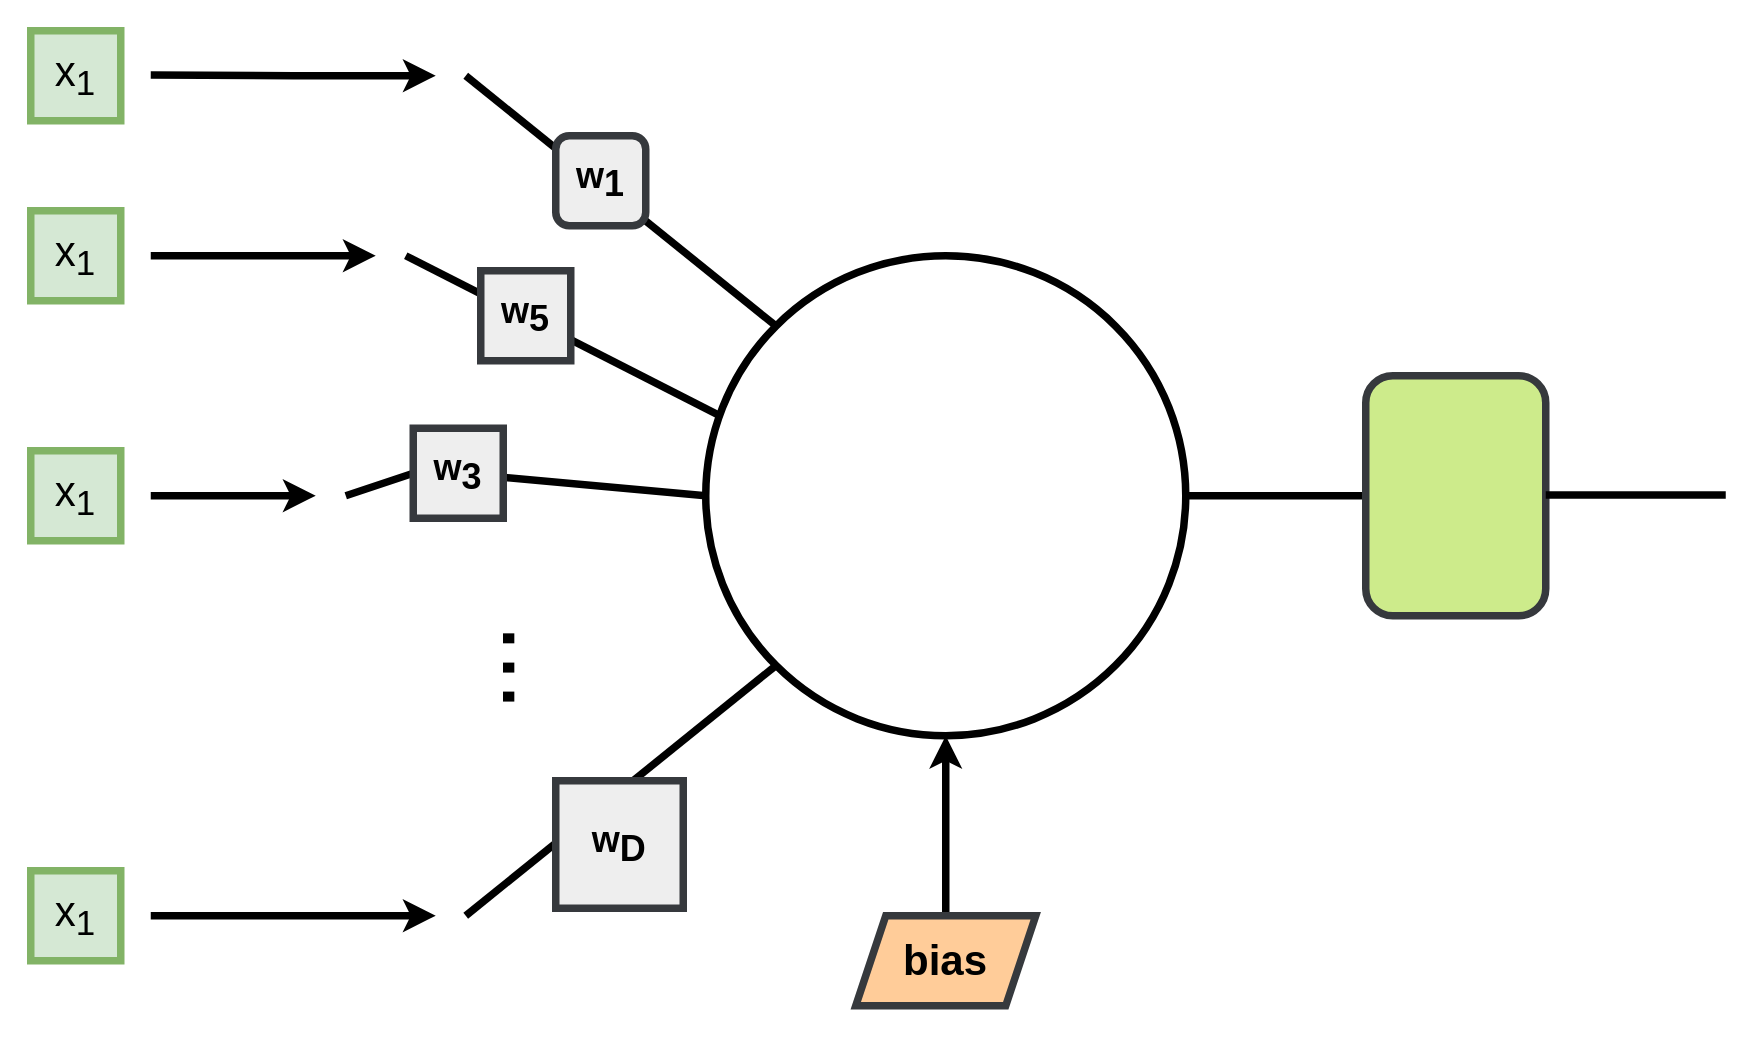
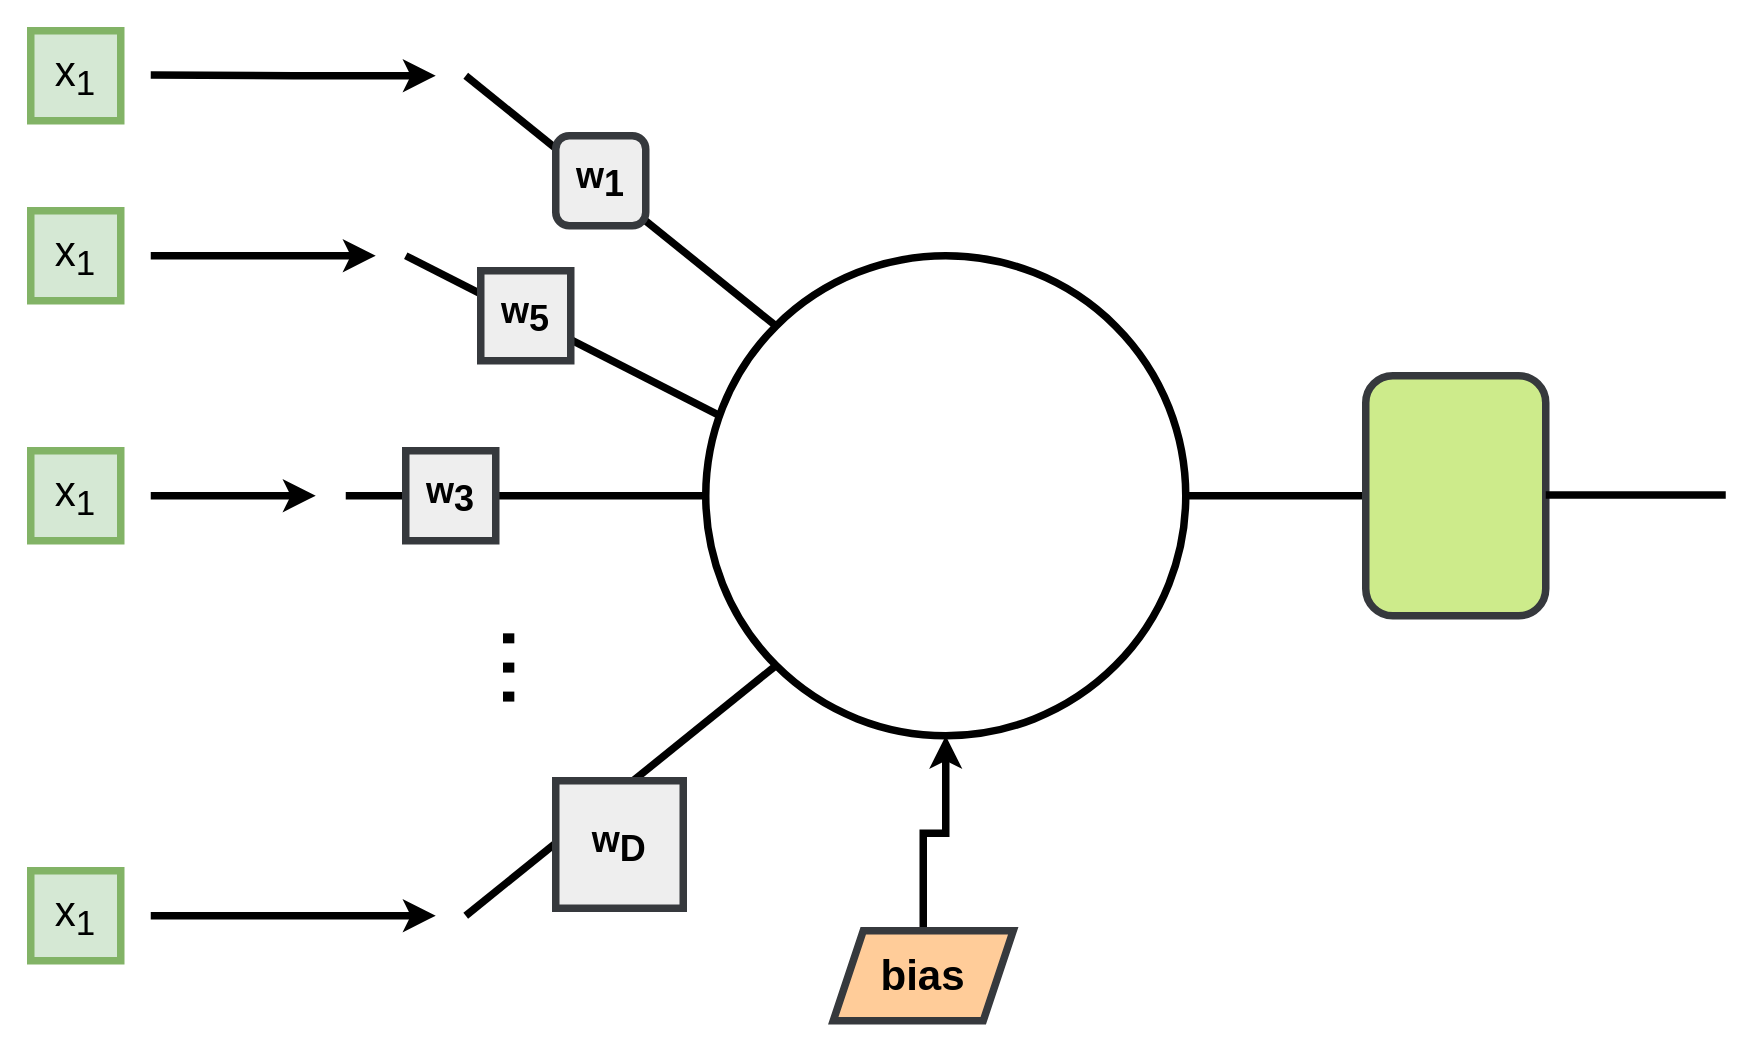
(458, 473) -> (451, 496)
(946, 961) -> (923, 976)
